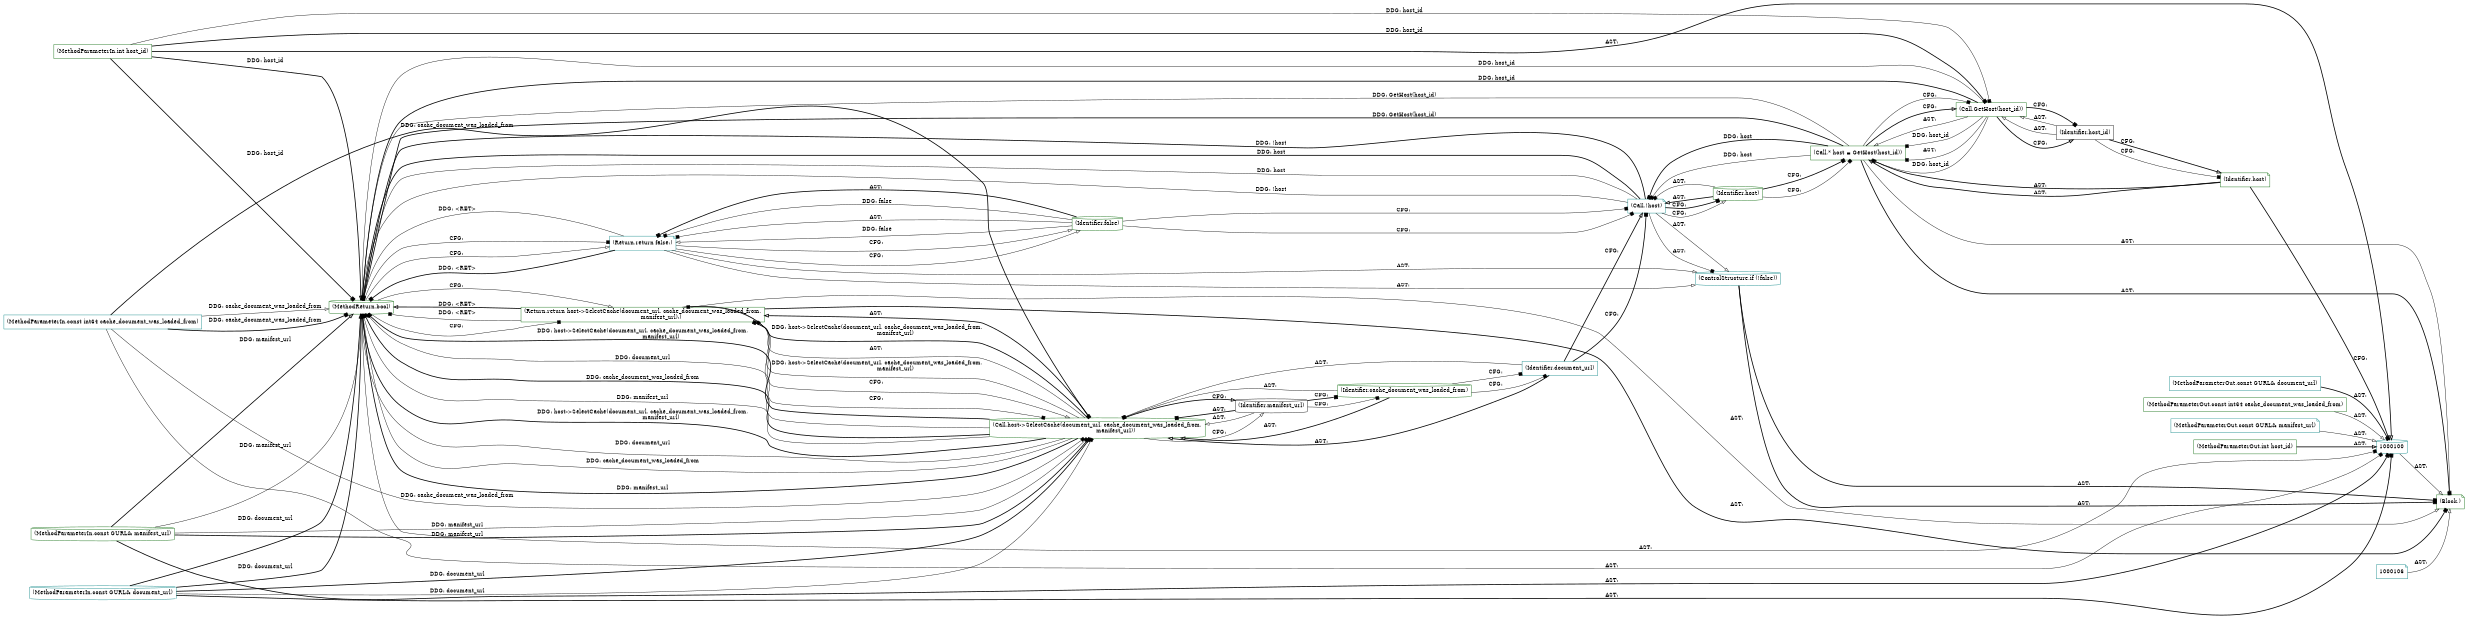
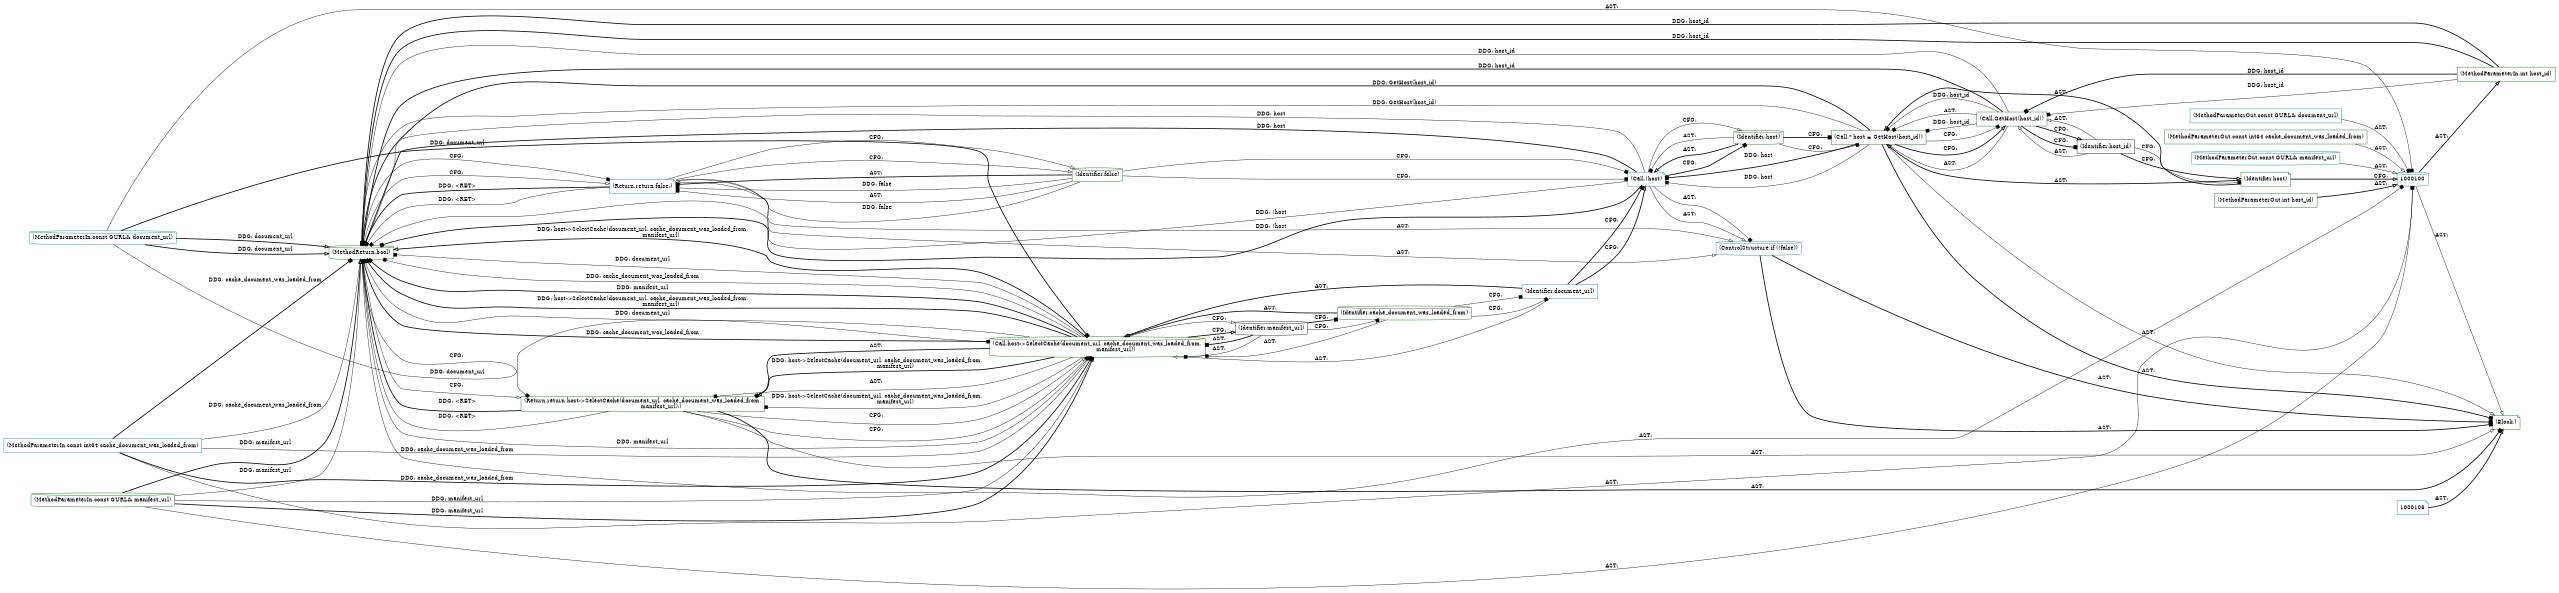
(1444, 52) -> (2458, 128)
(2360, 403) -> (2381, 135)
(2245, 426) -> (2266, 158)
(2440, 552) -> (2473, 480)
(1262, 587) -> (1362, 583)
(1329, 599) -> (1247, 10)
